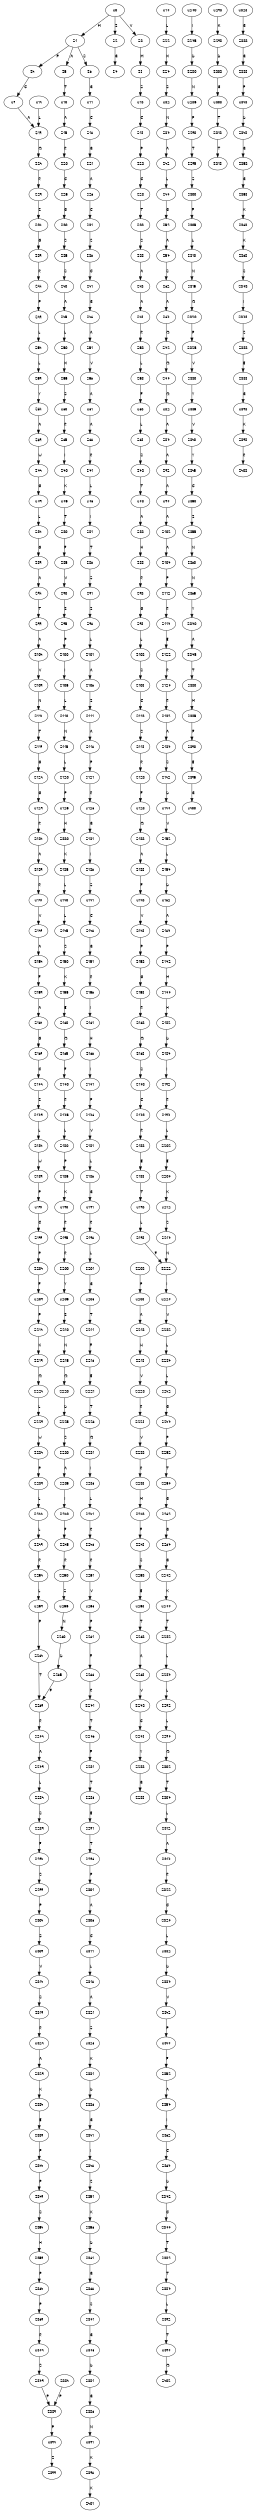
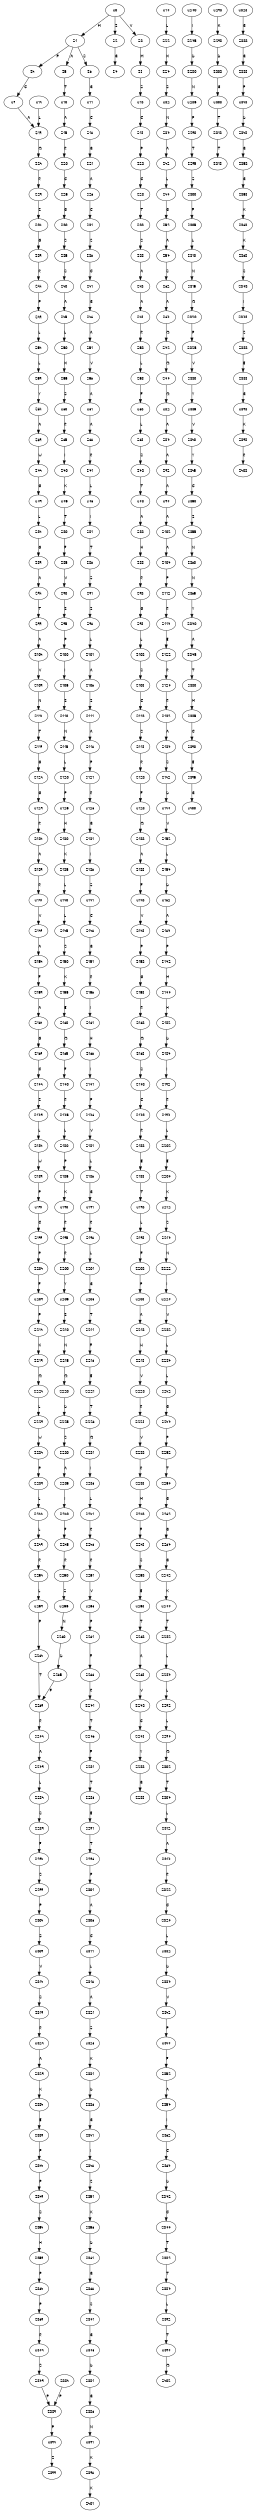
(65, 701) -> (65, 701)
(193, 731) -> (193, 731)
(64, 839) -> (64, 839)
(152, 1252) -> (140, 1251)
